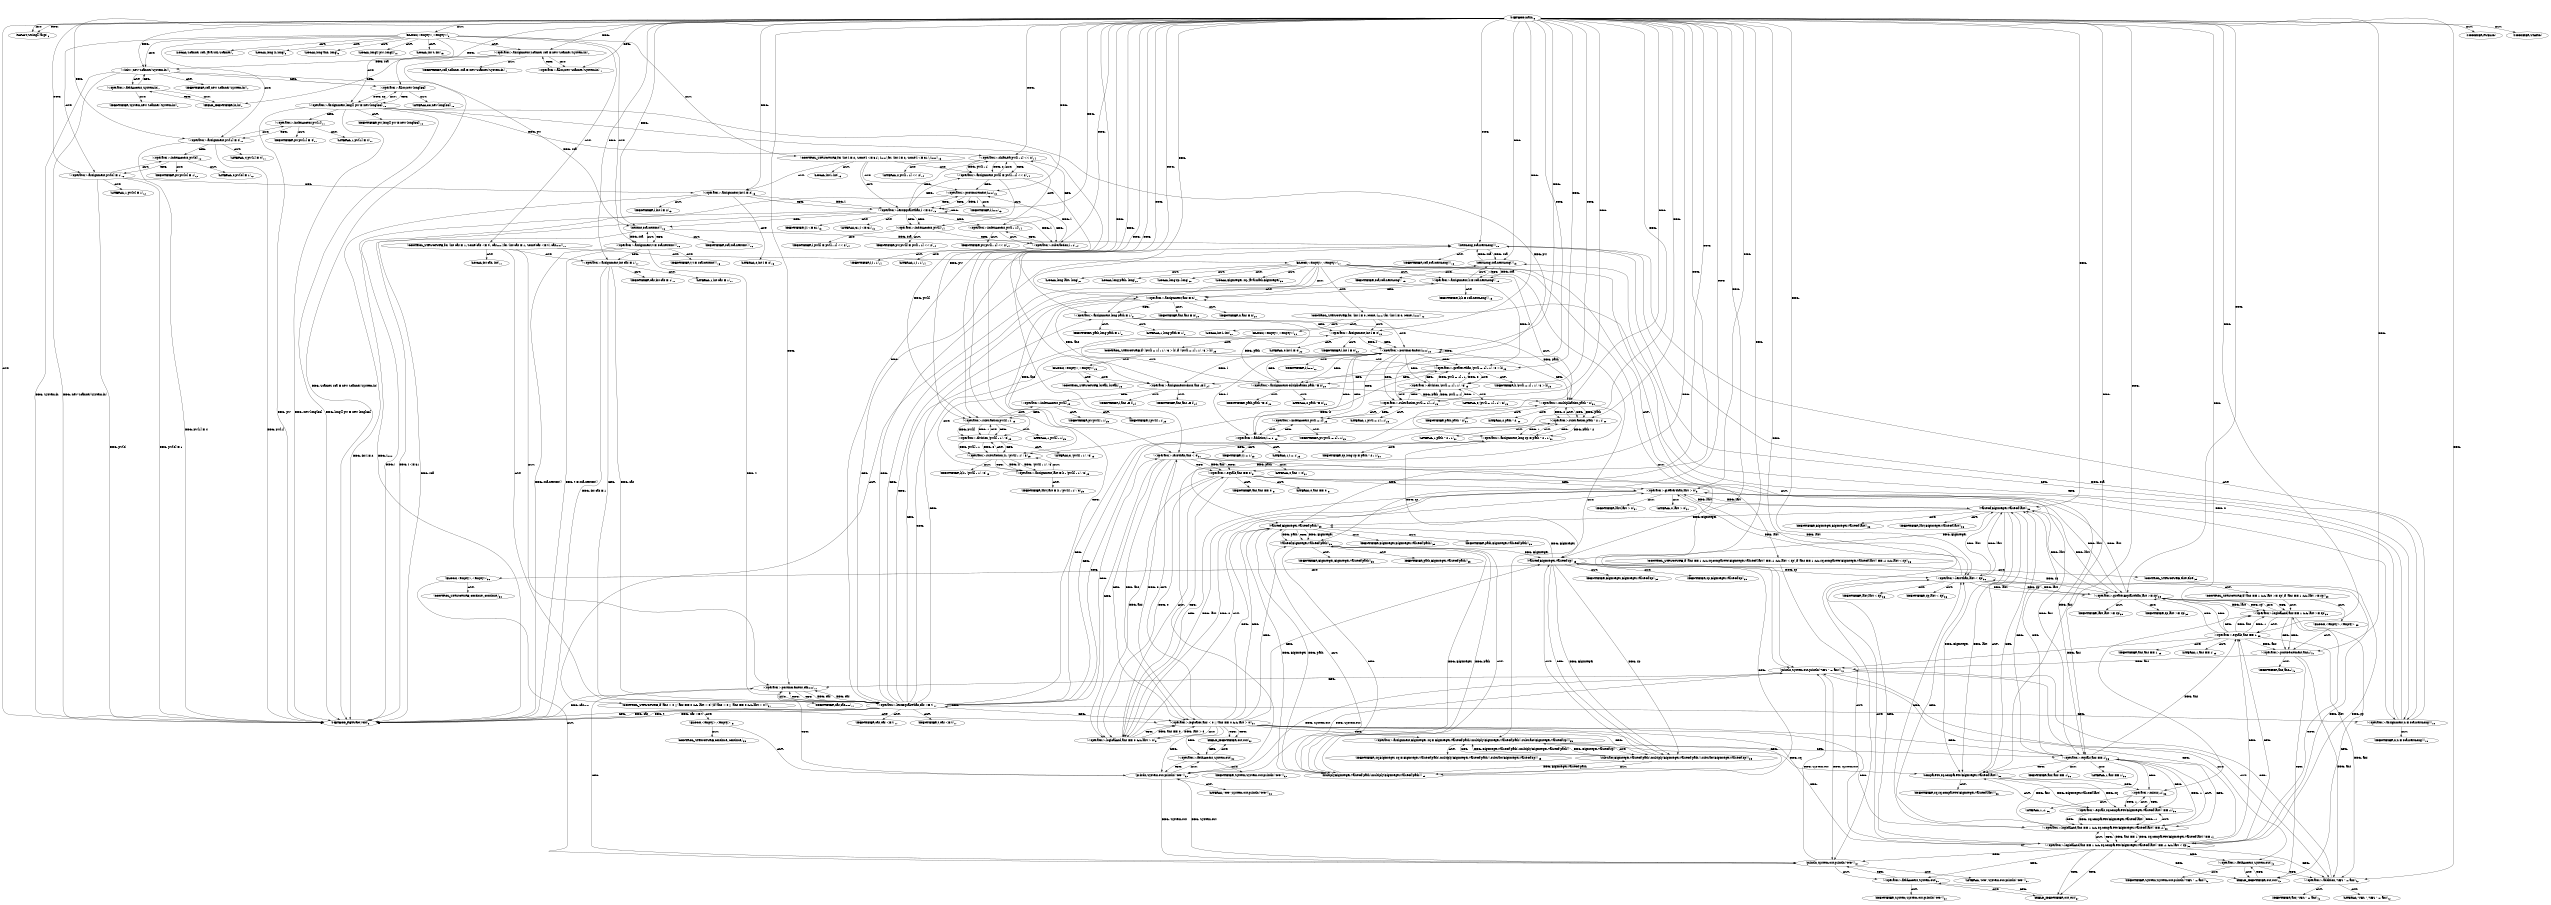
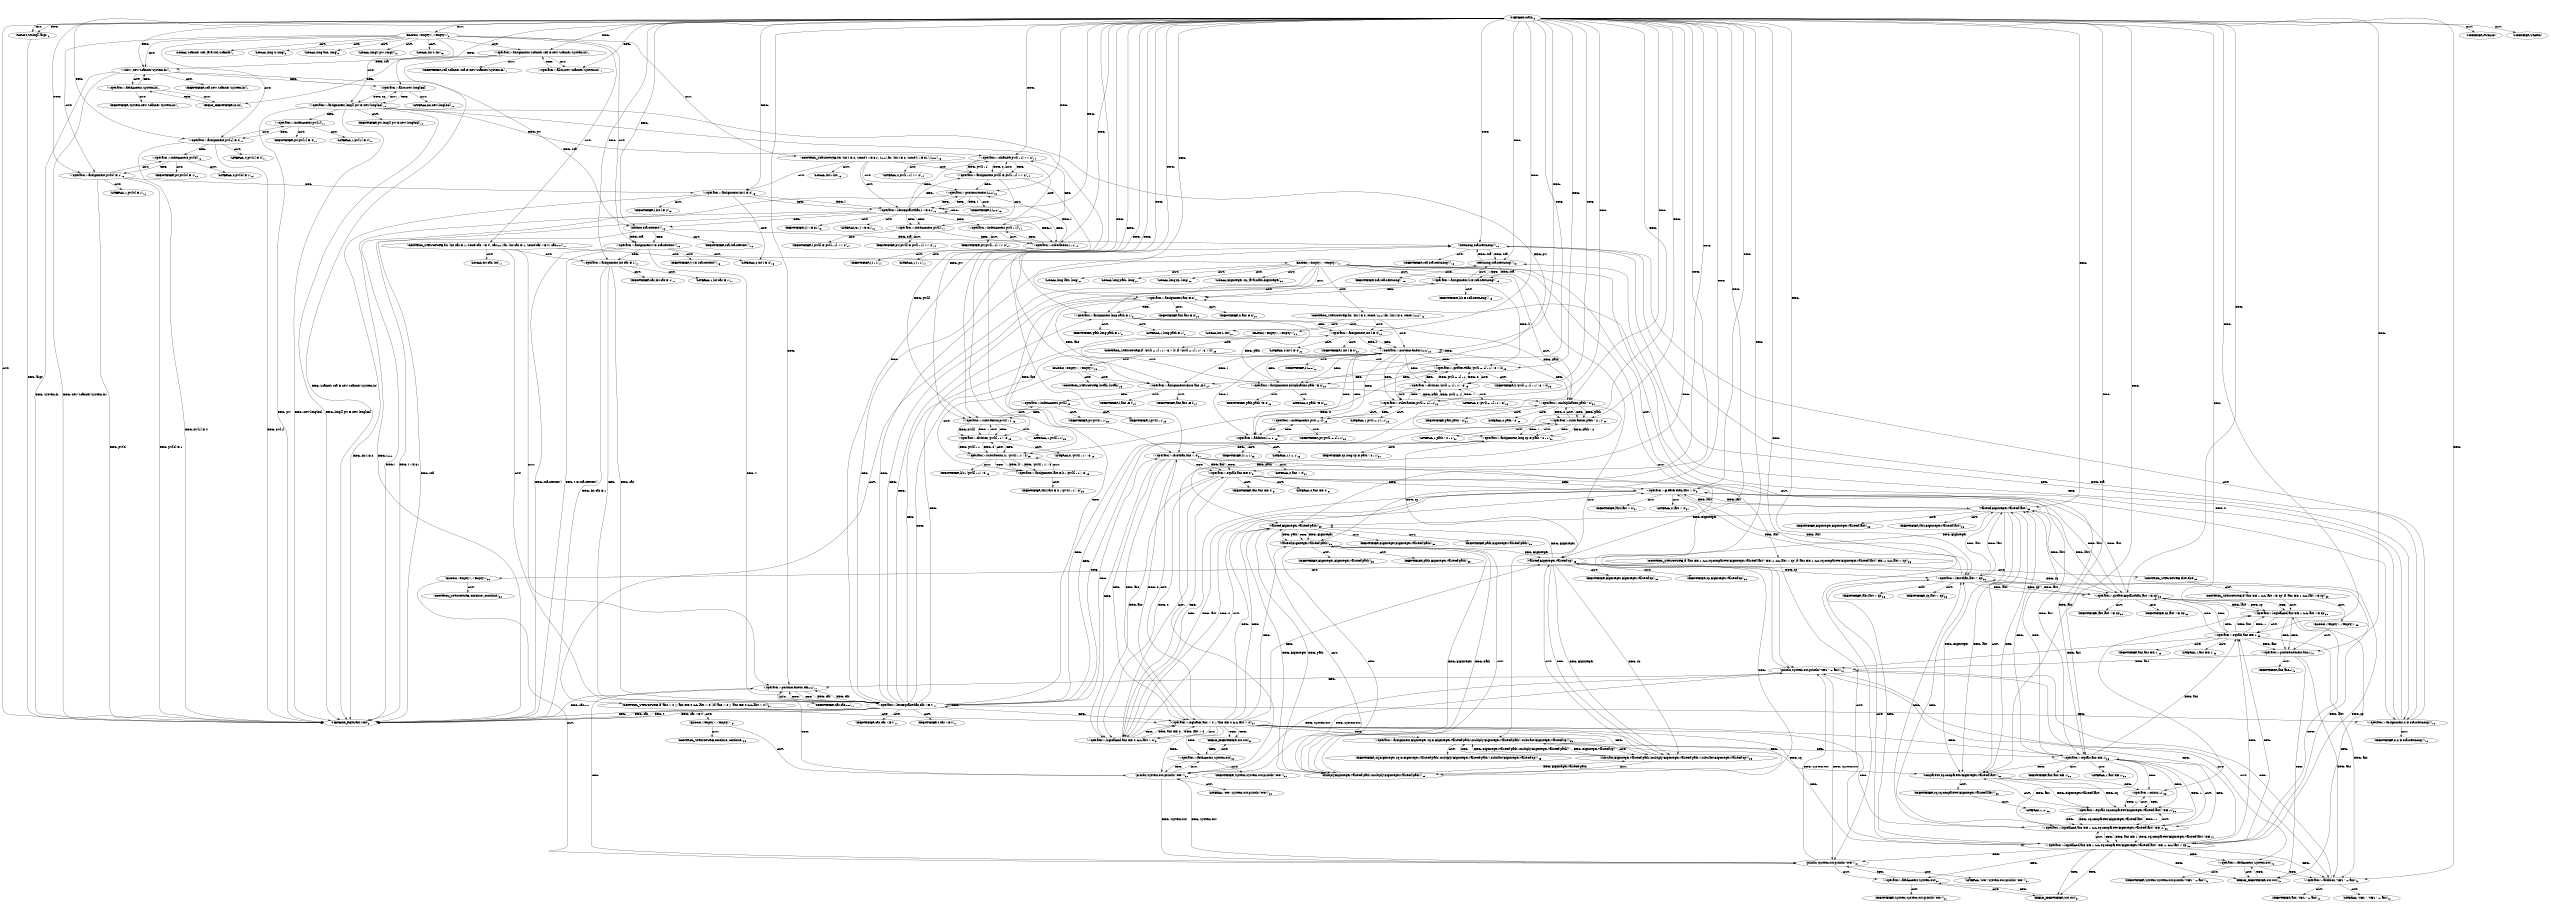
(647, 238) -> (704, 254)
none -> (28, 522)
(2221, 601) -> none
(2092, 802) -> (1998, 802)
